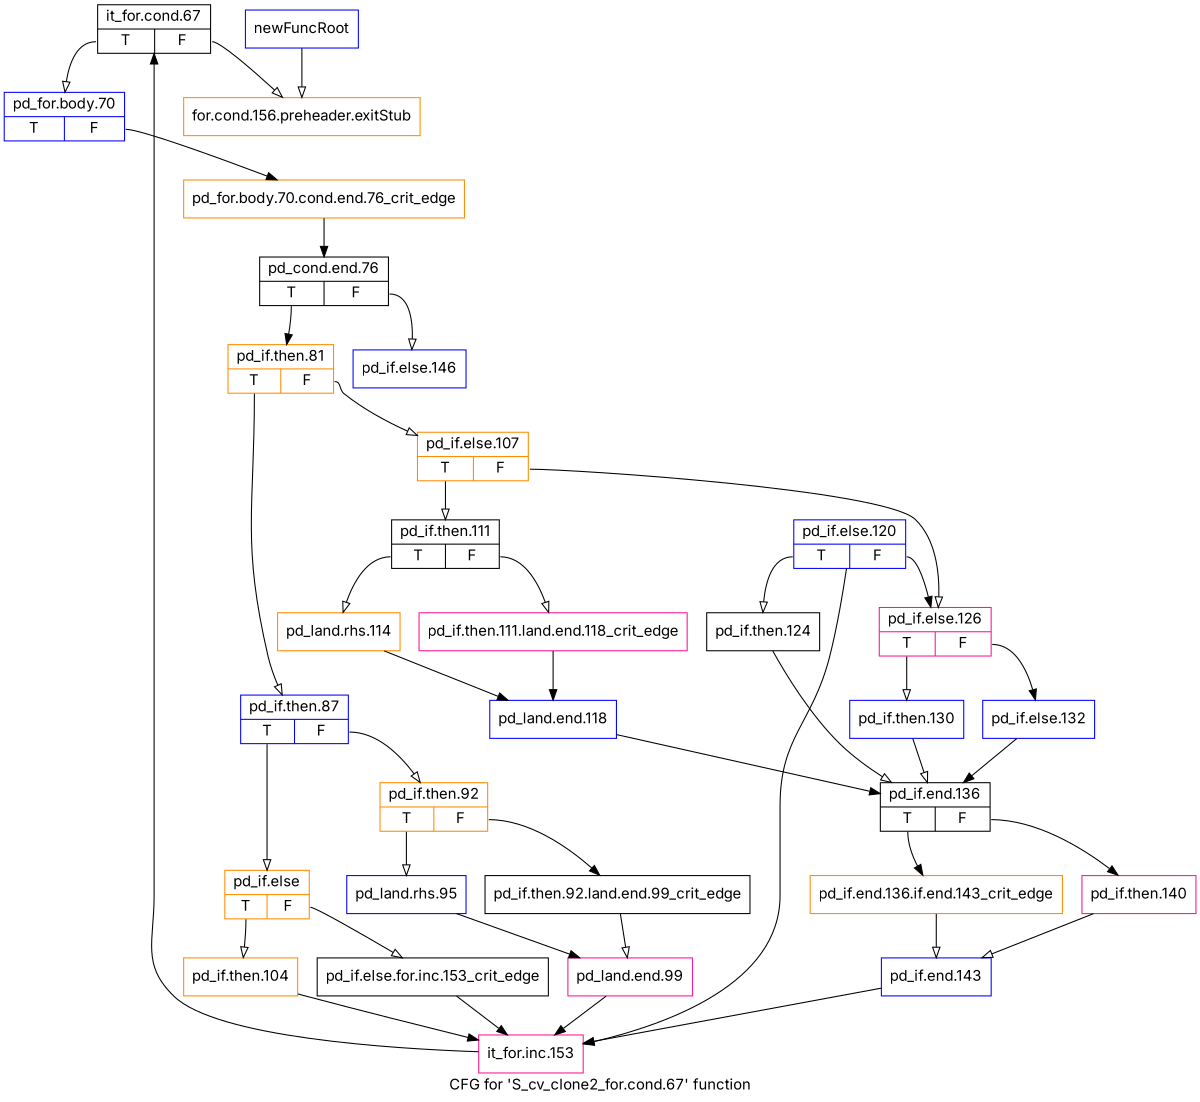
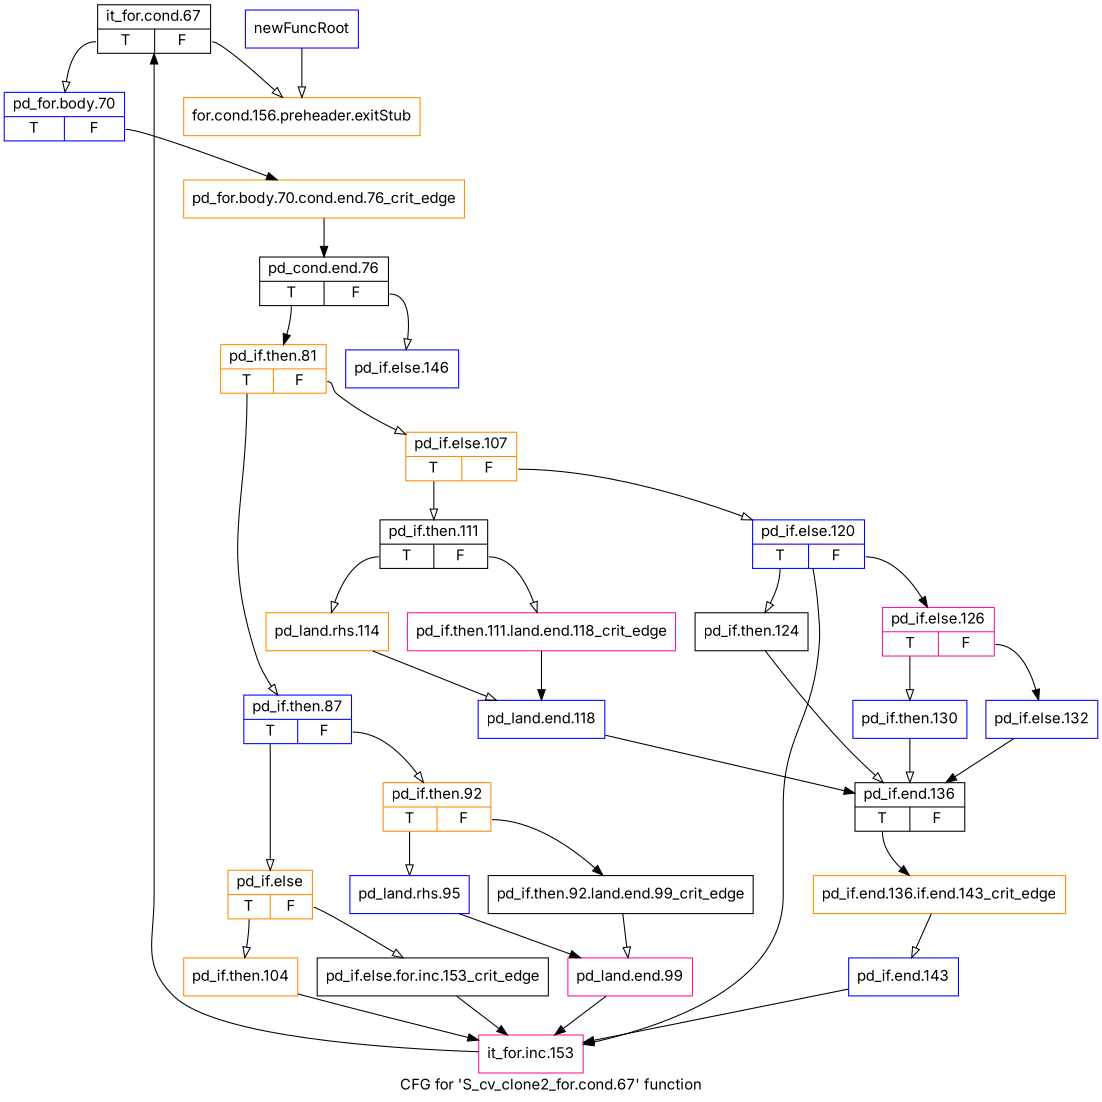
(766, 488) -> (632, 484)
(441, 674) -> (430, 674)
(1139, 895) -> none
